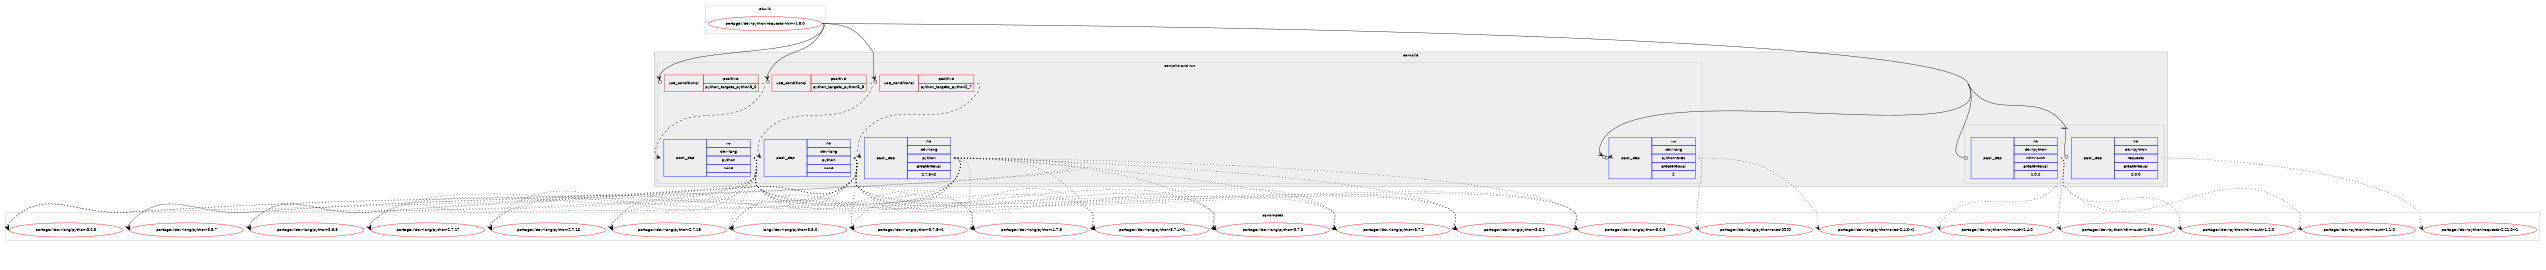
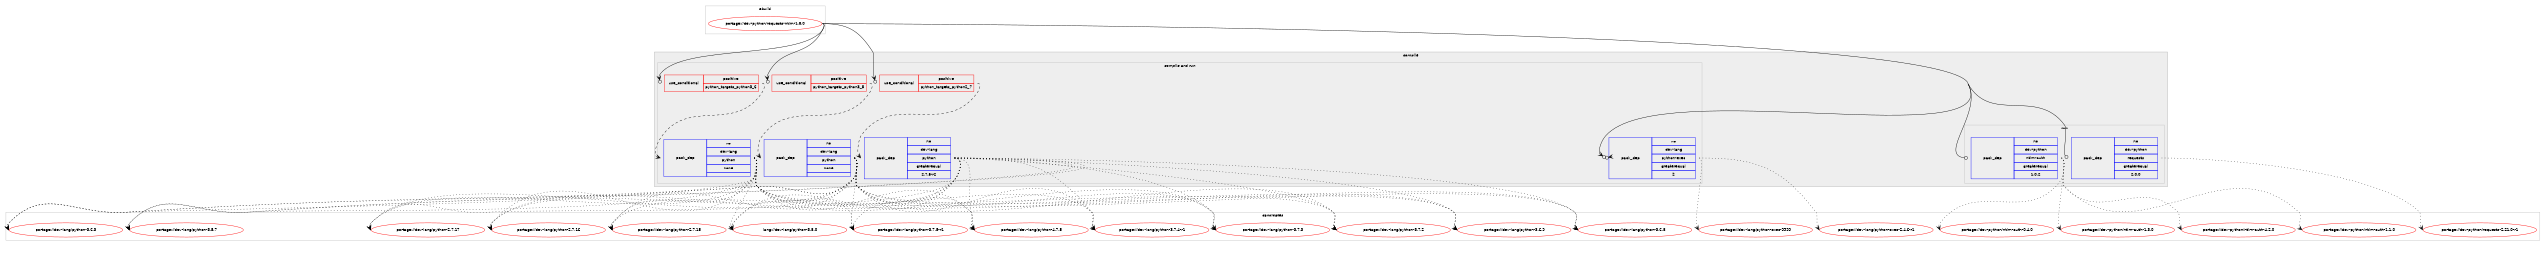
(307, 230) -> none
(1997, 230) -> (1997, 230)
(2238, 230) -> (2238, 230)
